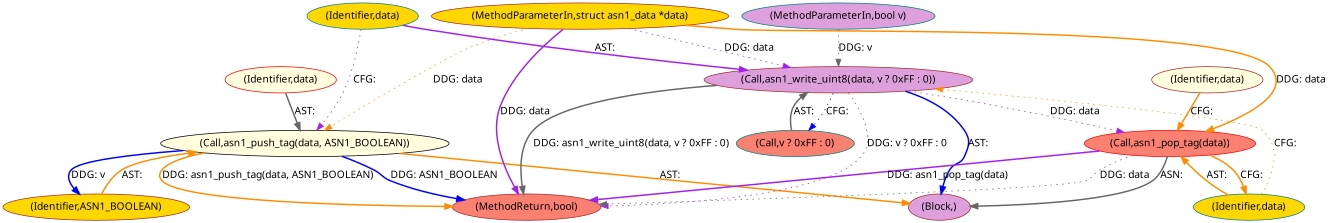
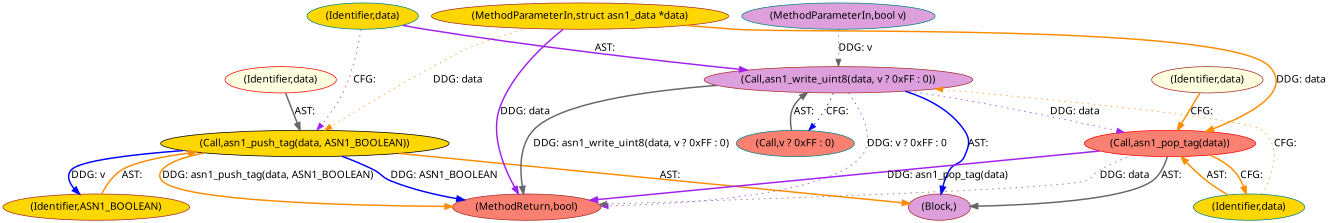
(706, 47) -> none
(305, 143) -> (305, 143)
(1173, 175) -> (1173, 175)
